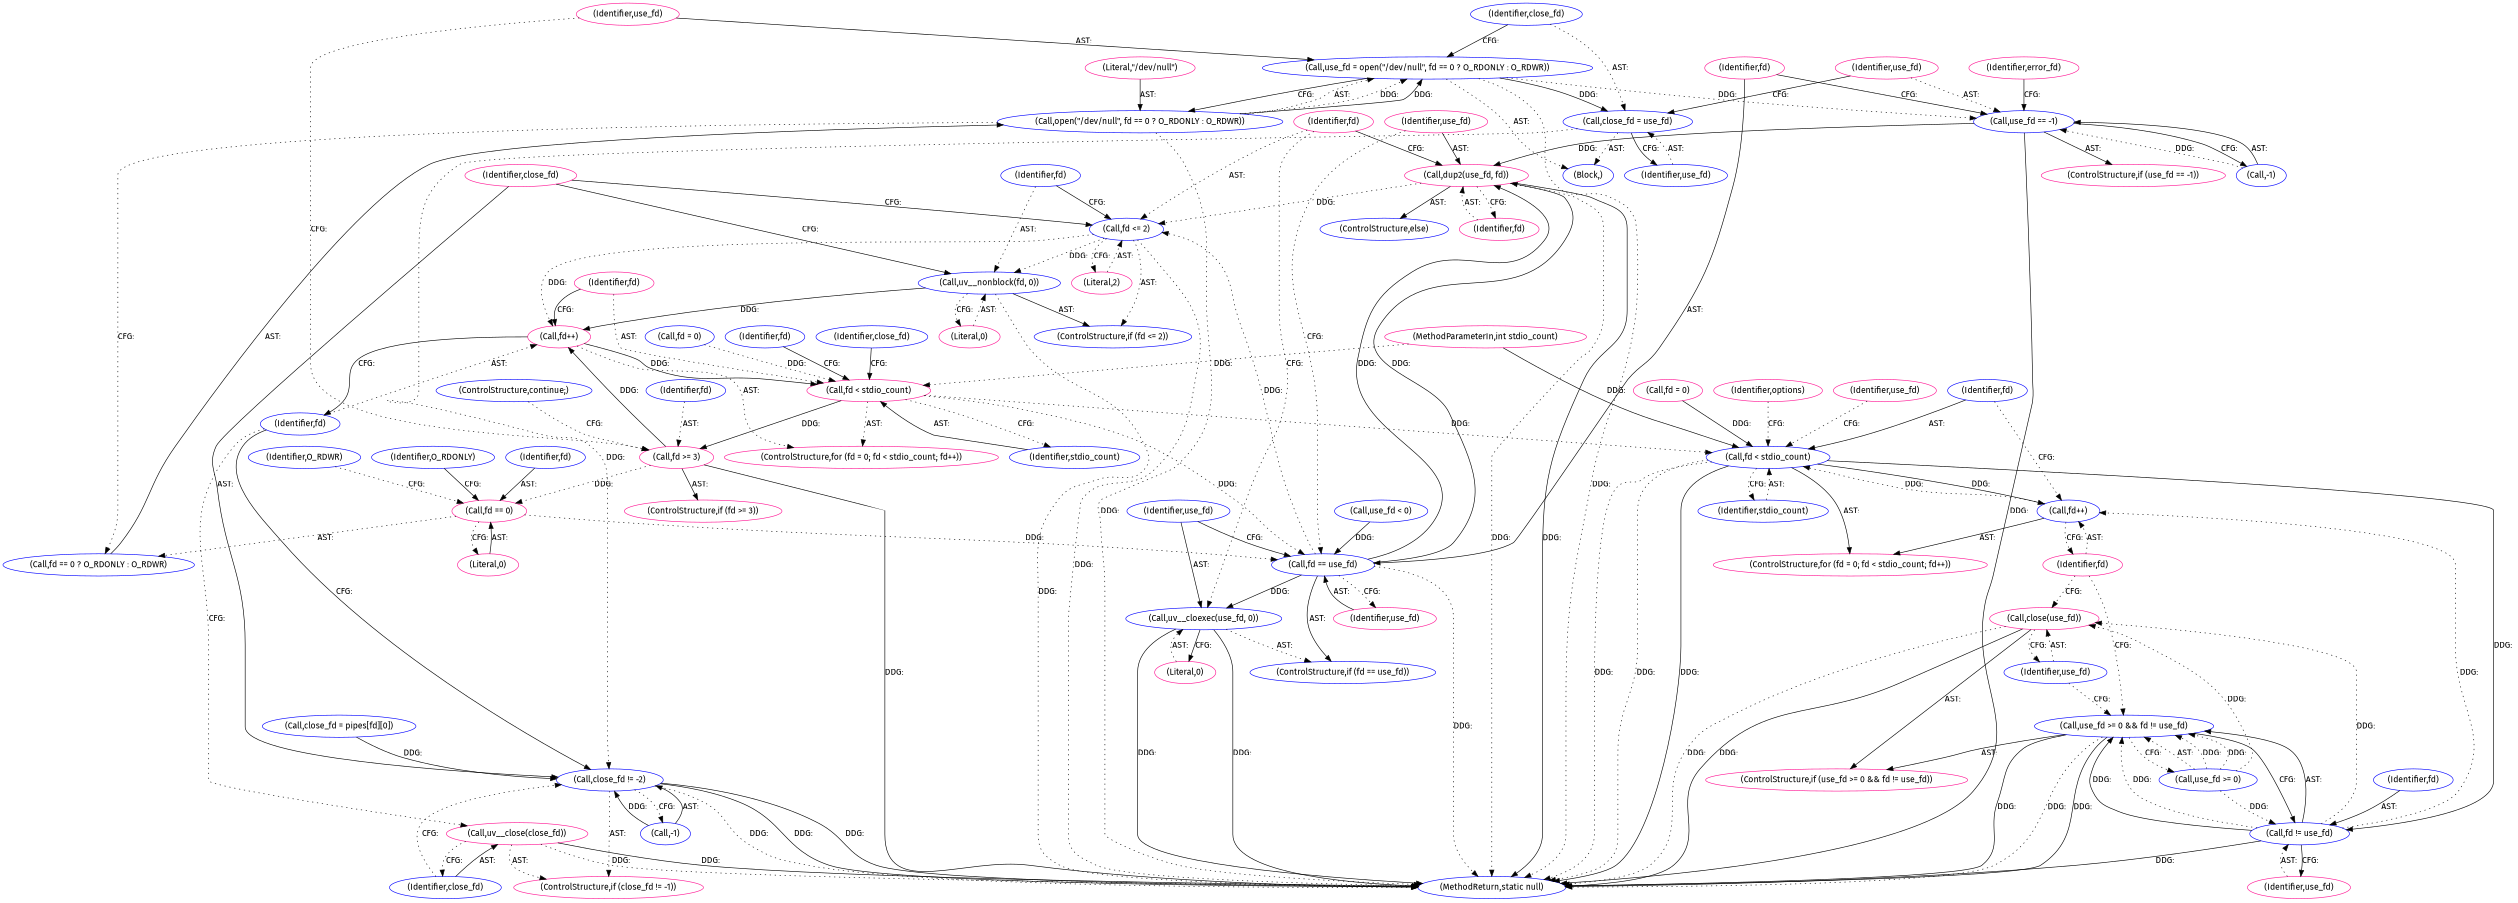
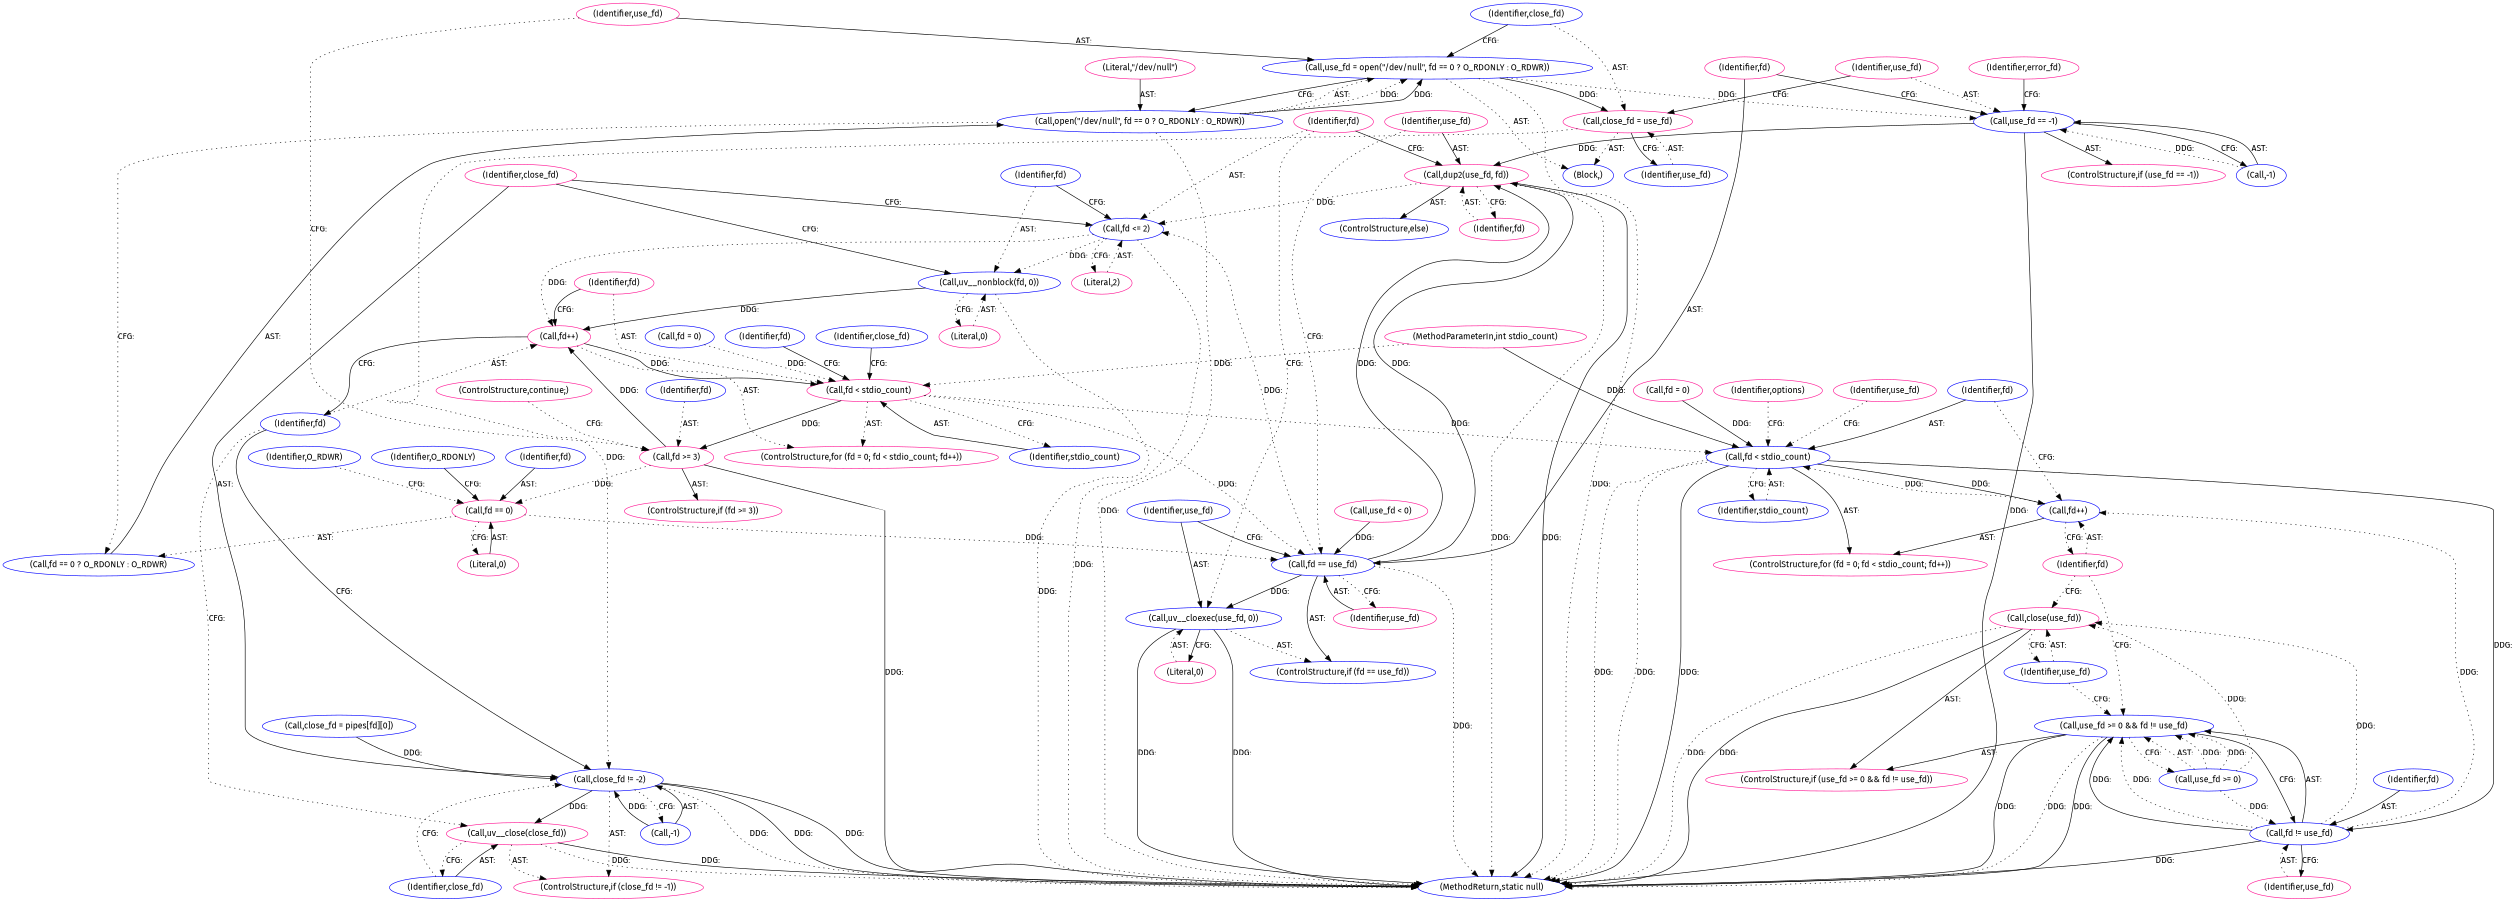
(1628, 122) -> (1628, 122)
(1113, 337) -> none
(514, 391) -> (514, 391)
(1381, 511) -> (1381, 511)
none -> (566, 805)
